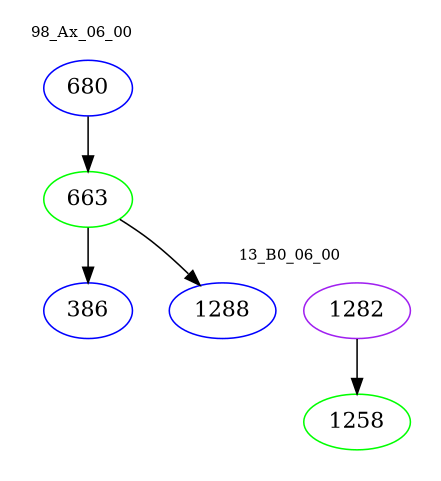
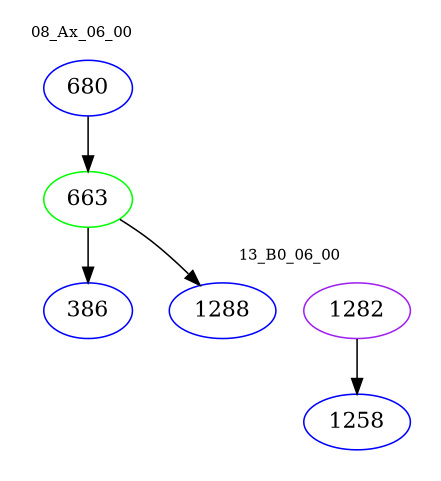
(82, 33) -> (82, 33)
(357, 422) -> (357, 422)
